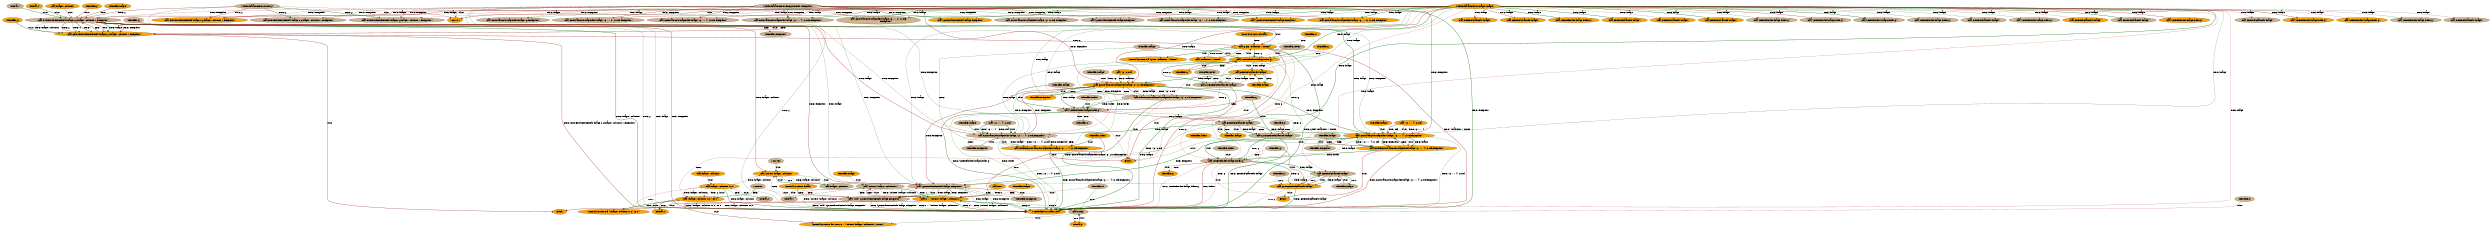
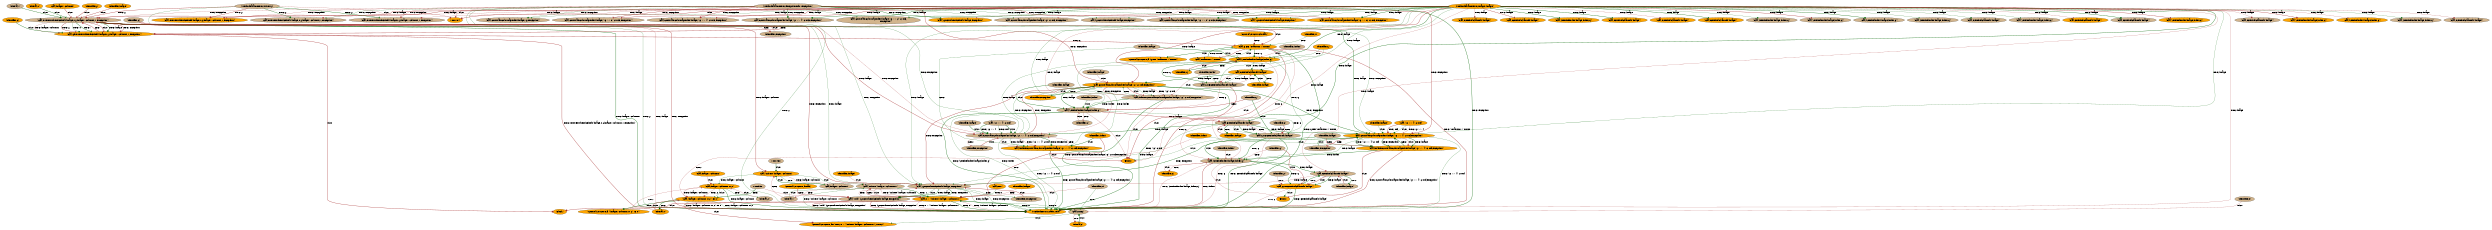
(1124, 72) -> none
(746, 180) -> (735, 176)
